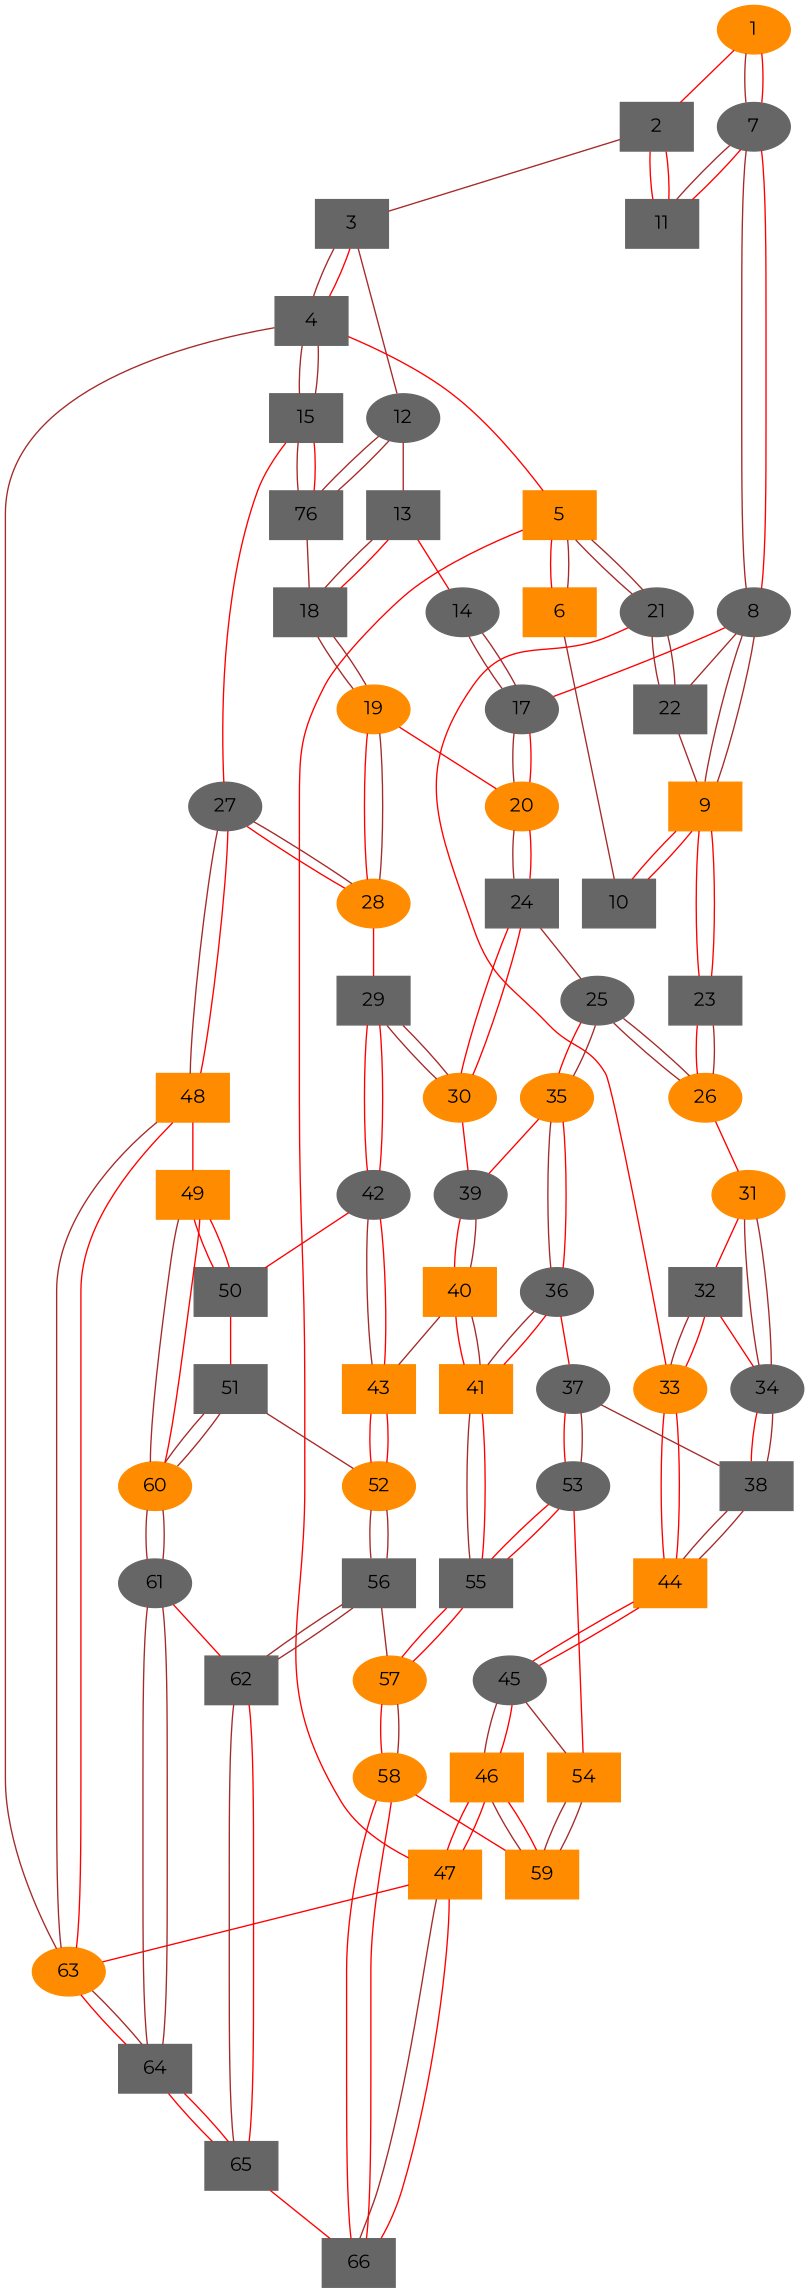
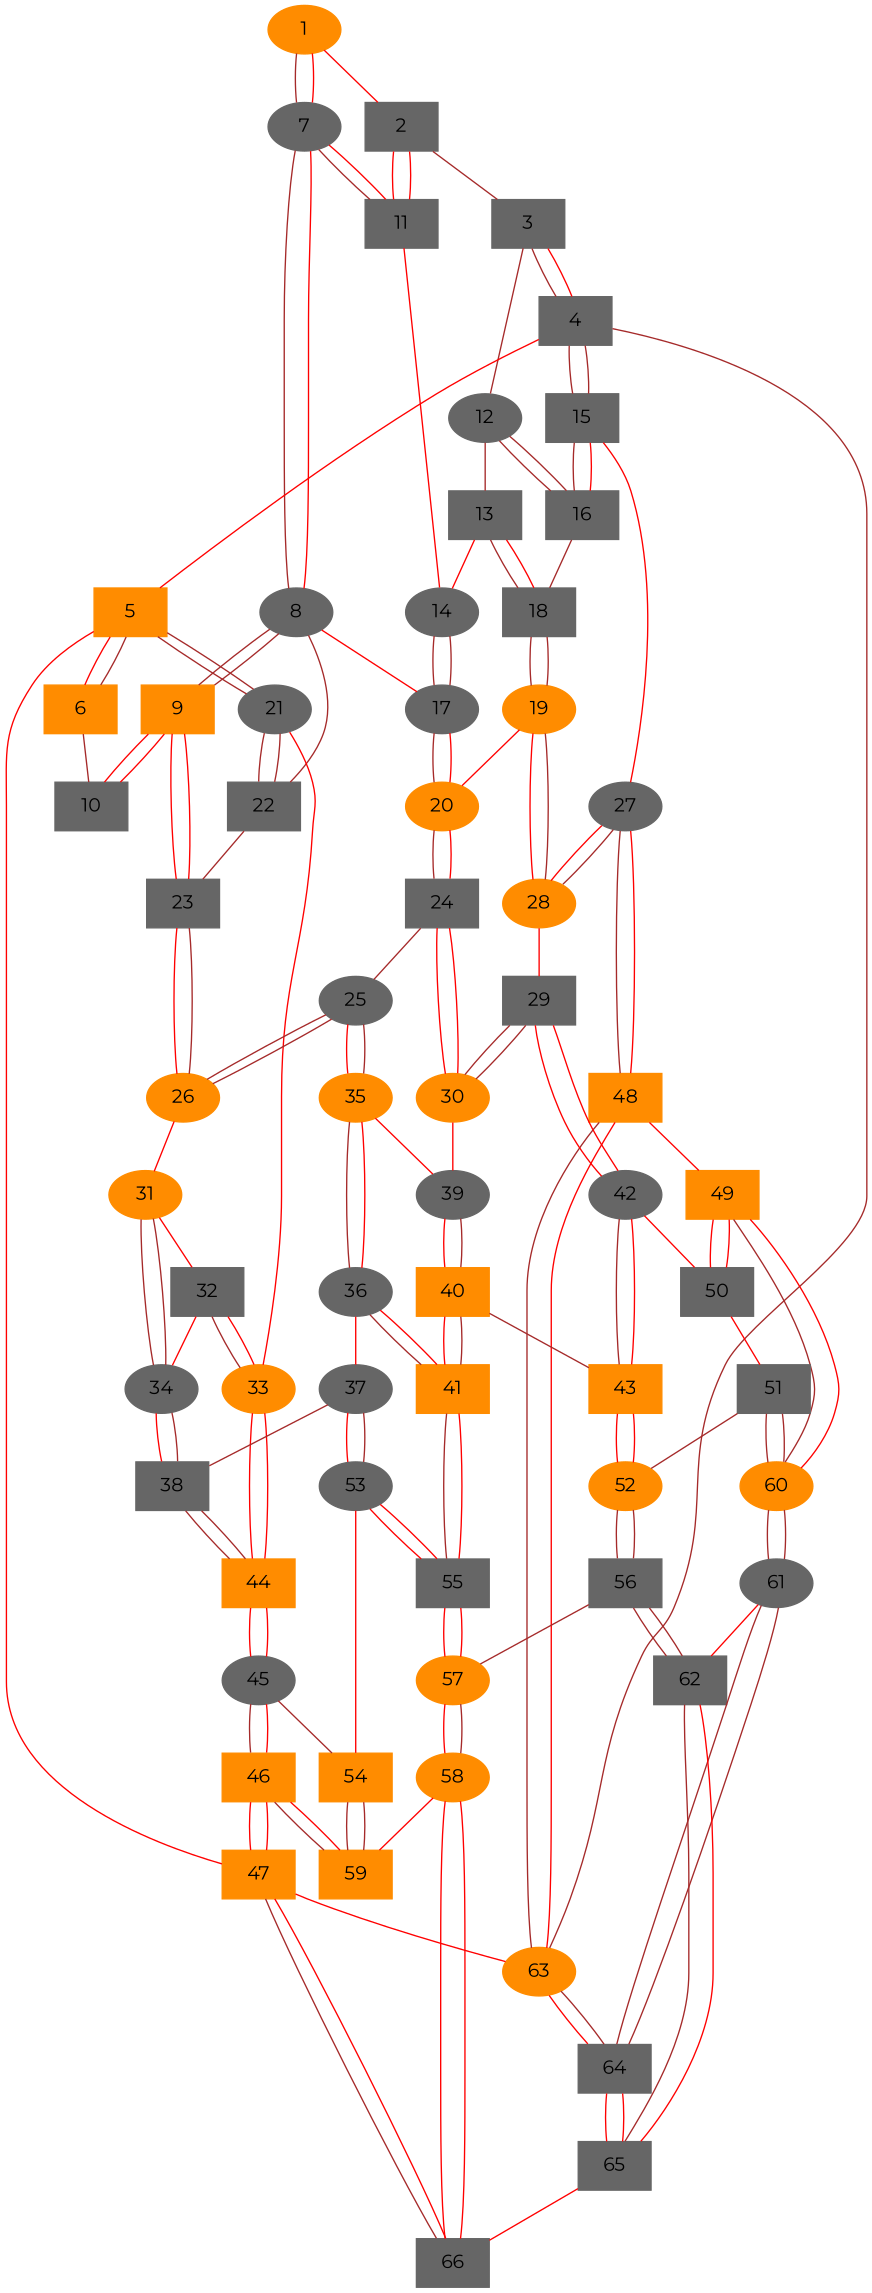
none -> (422, 418)
(306, 515) -> (582, 515)
(688, 758) -> (223, 855)
